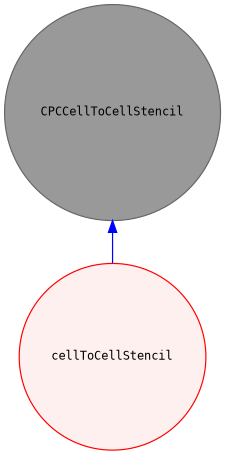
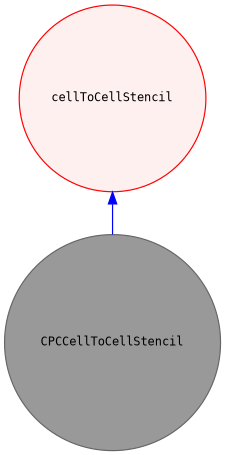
(113, 248) -> (113, 219)
